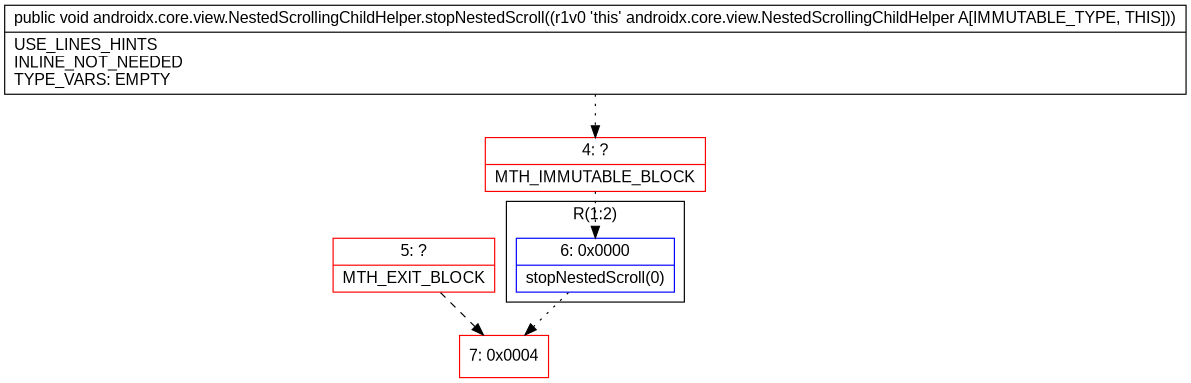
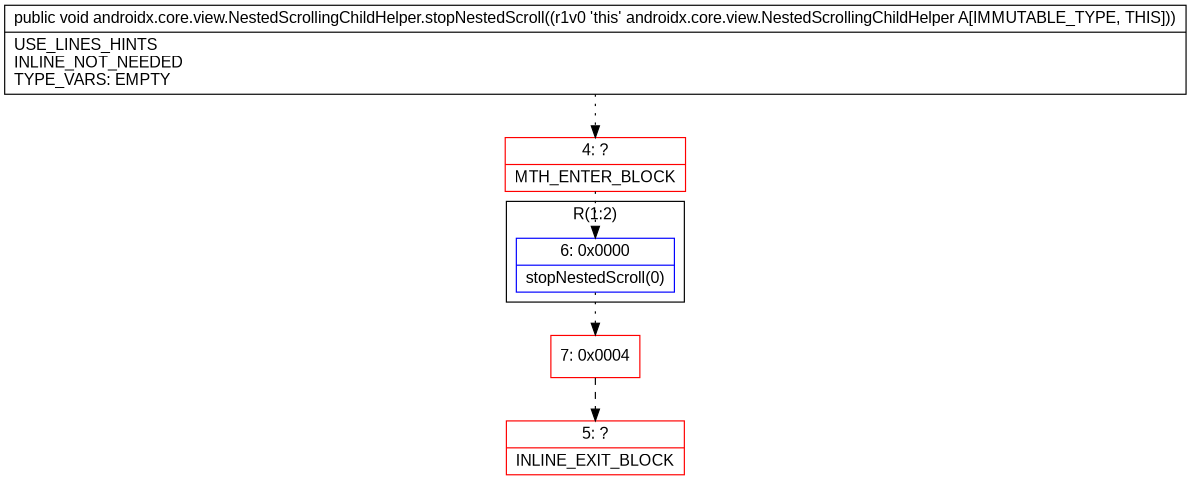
(595, 177) -> (595, 177)
(414, 278) -> (595, 461)
(458, 310) -> (595, 393)
